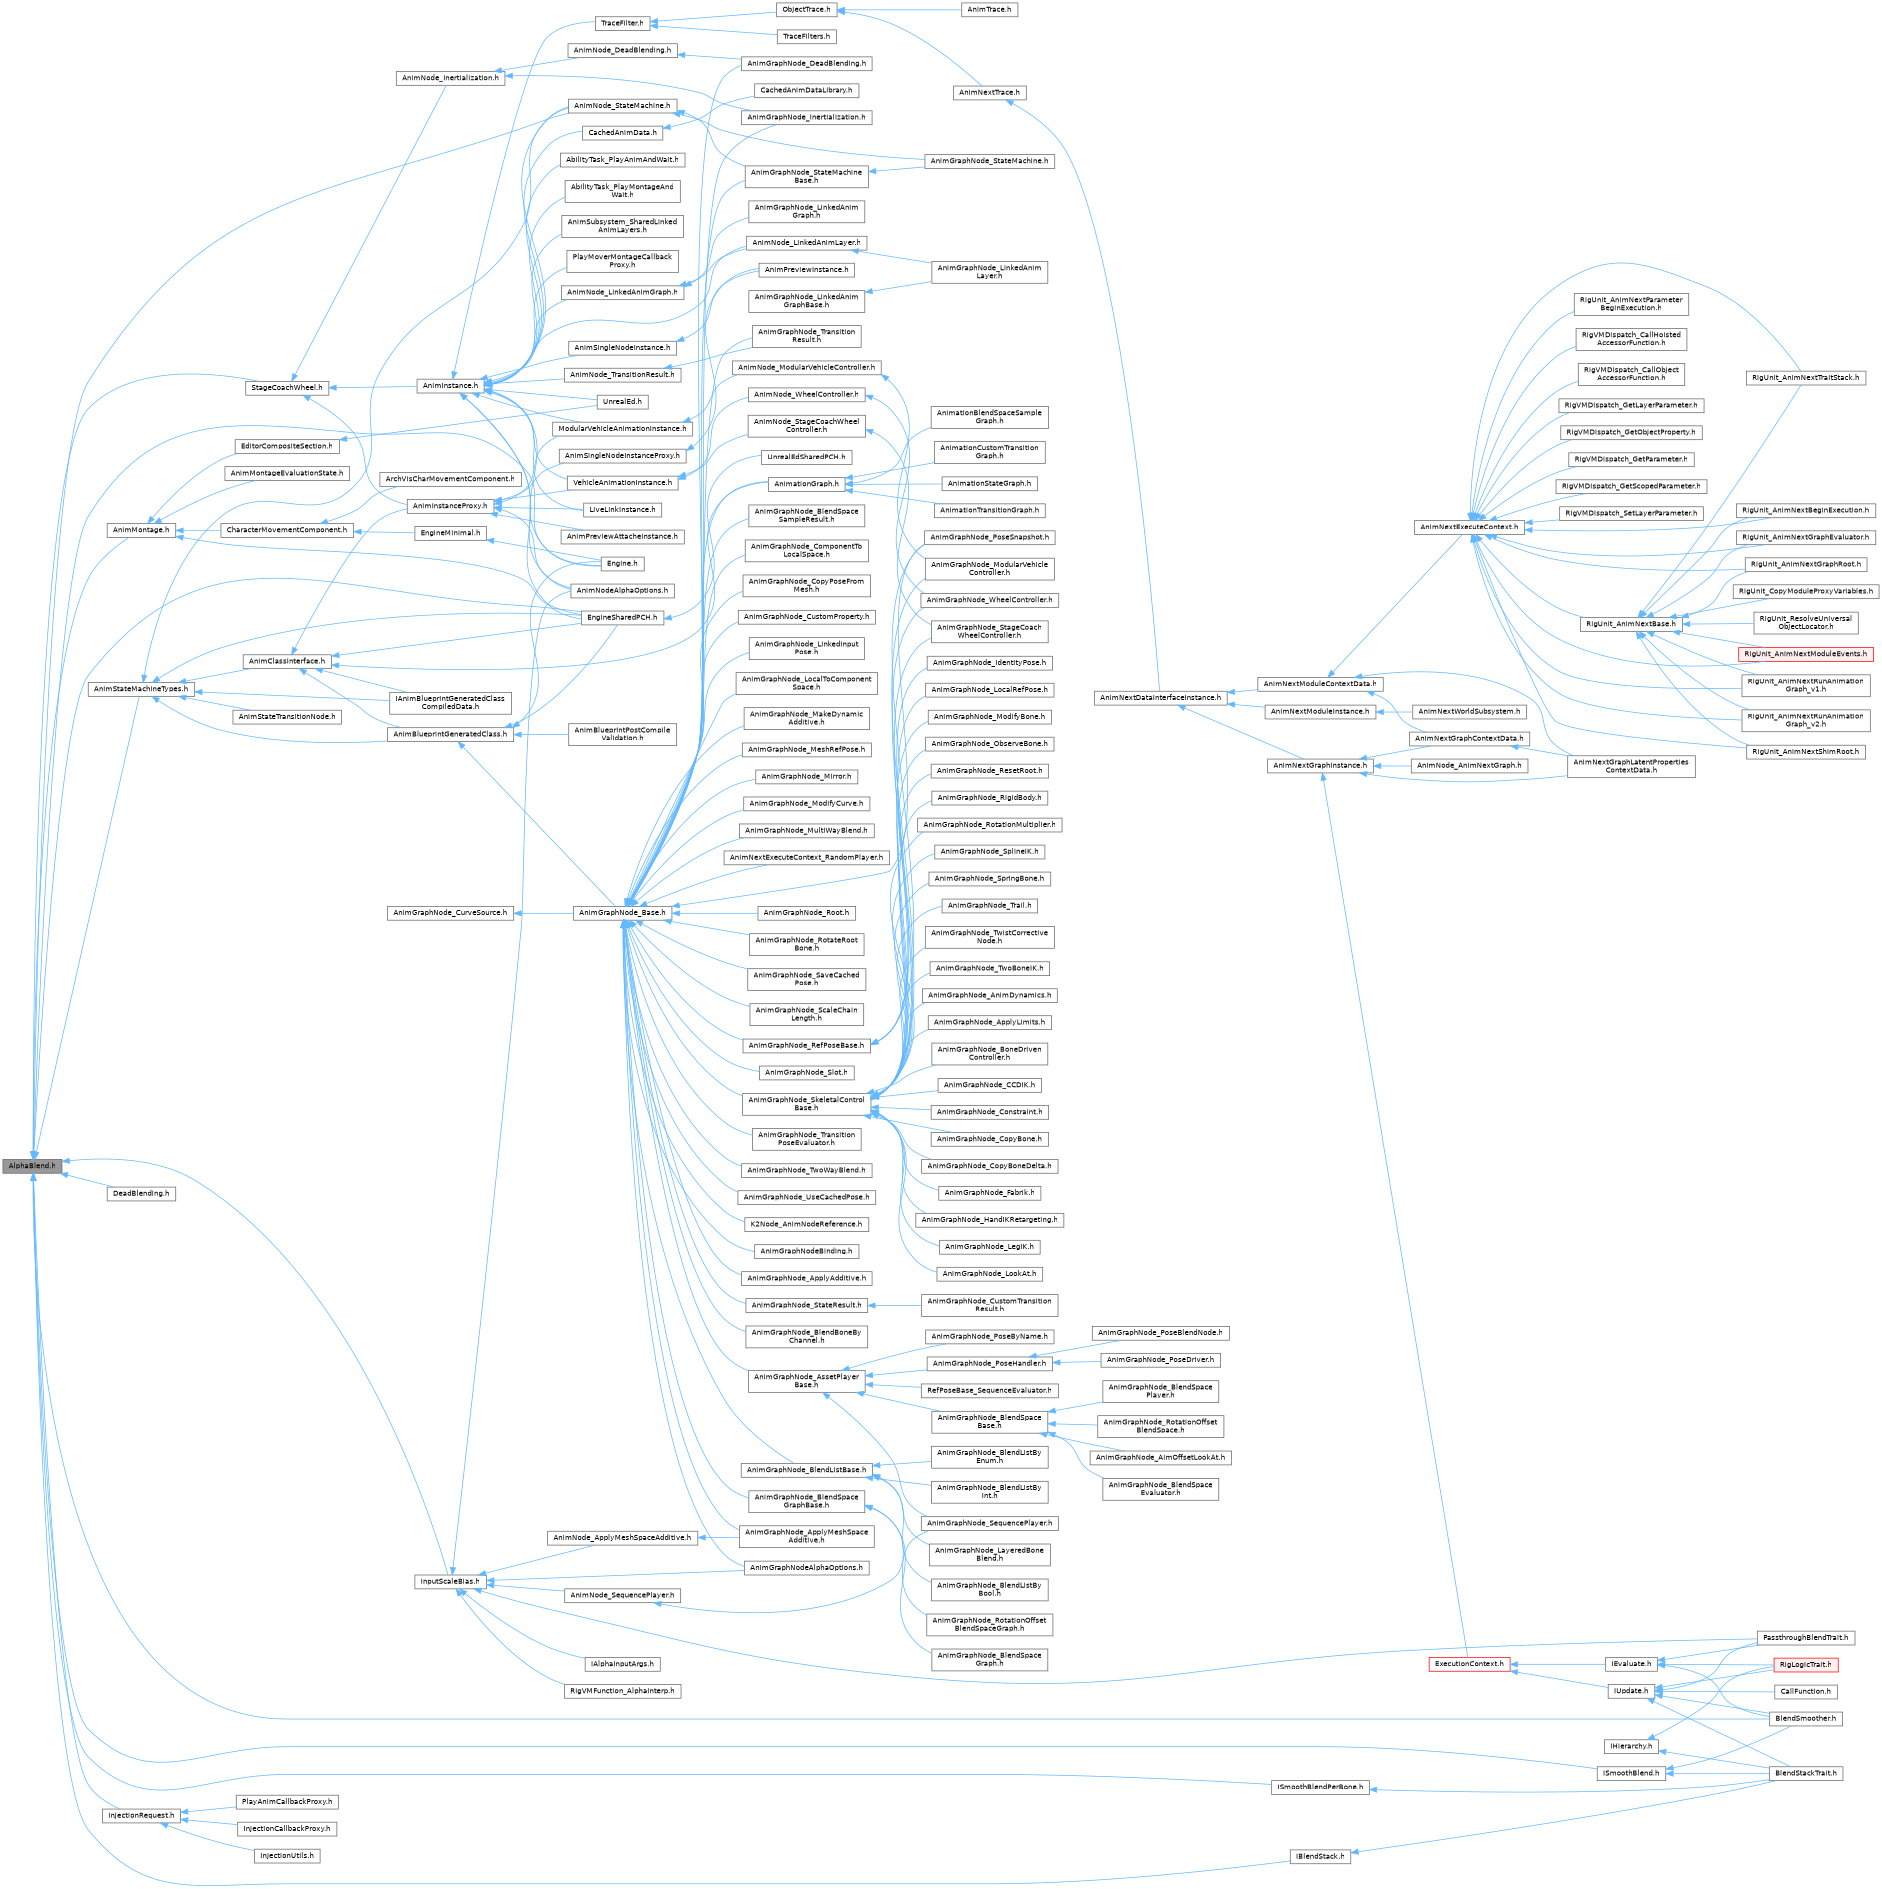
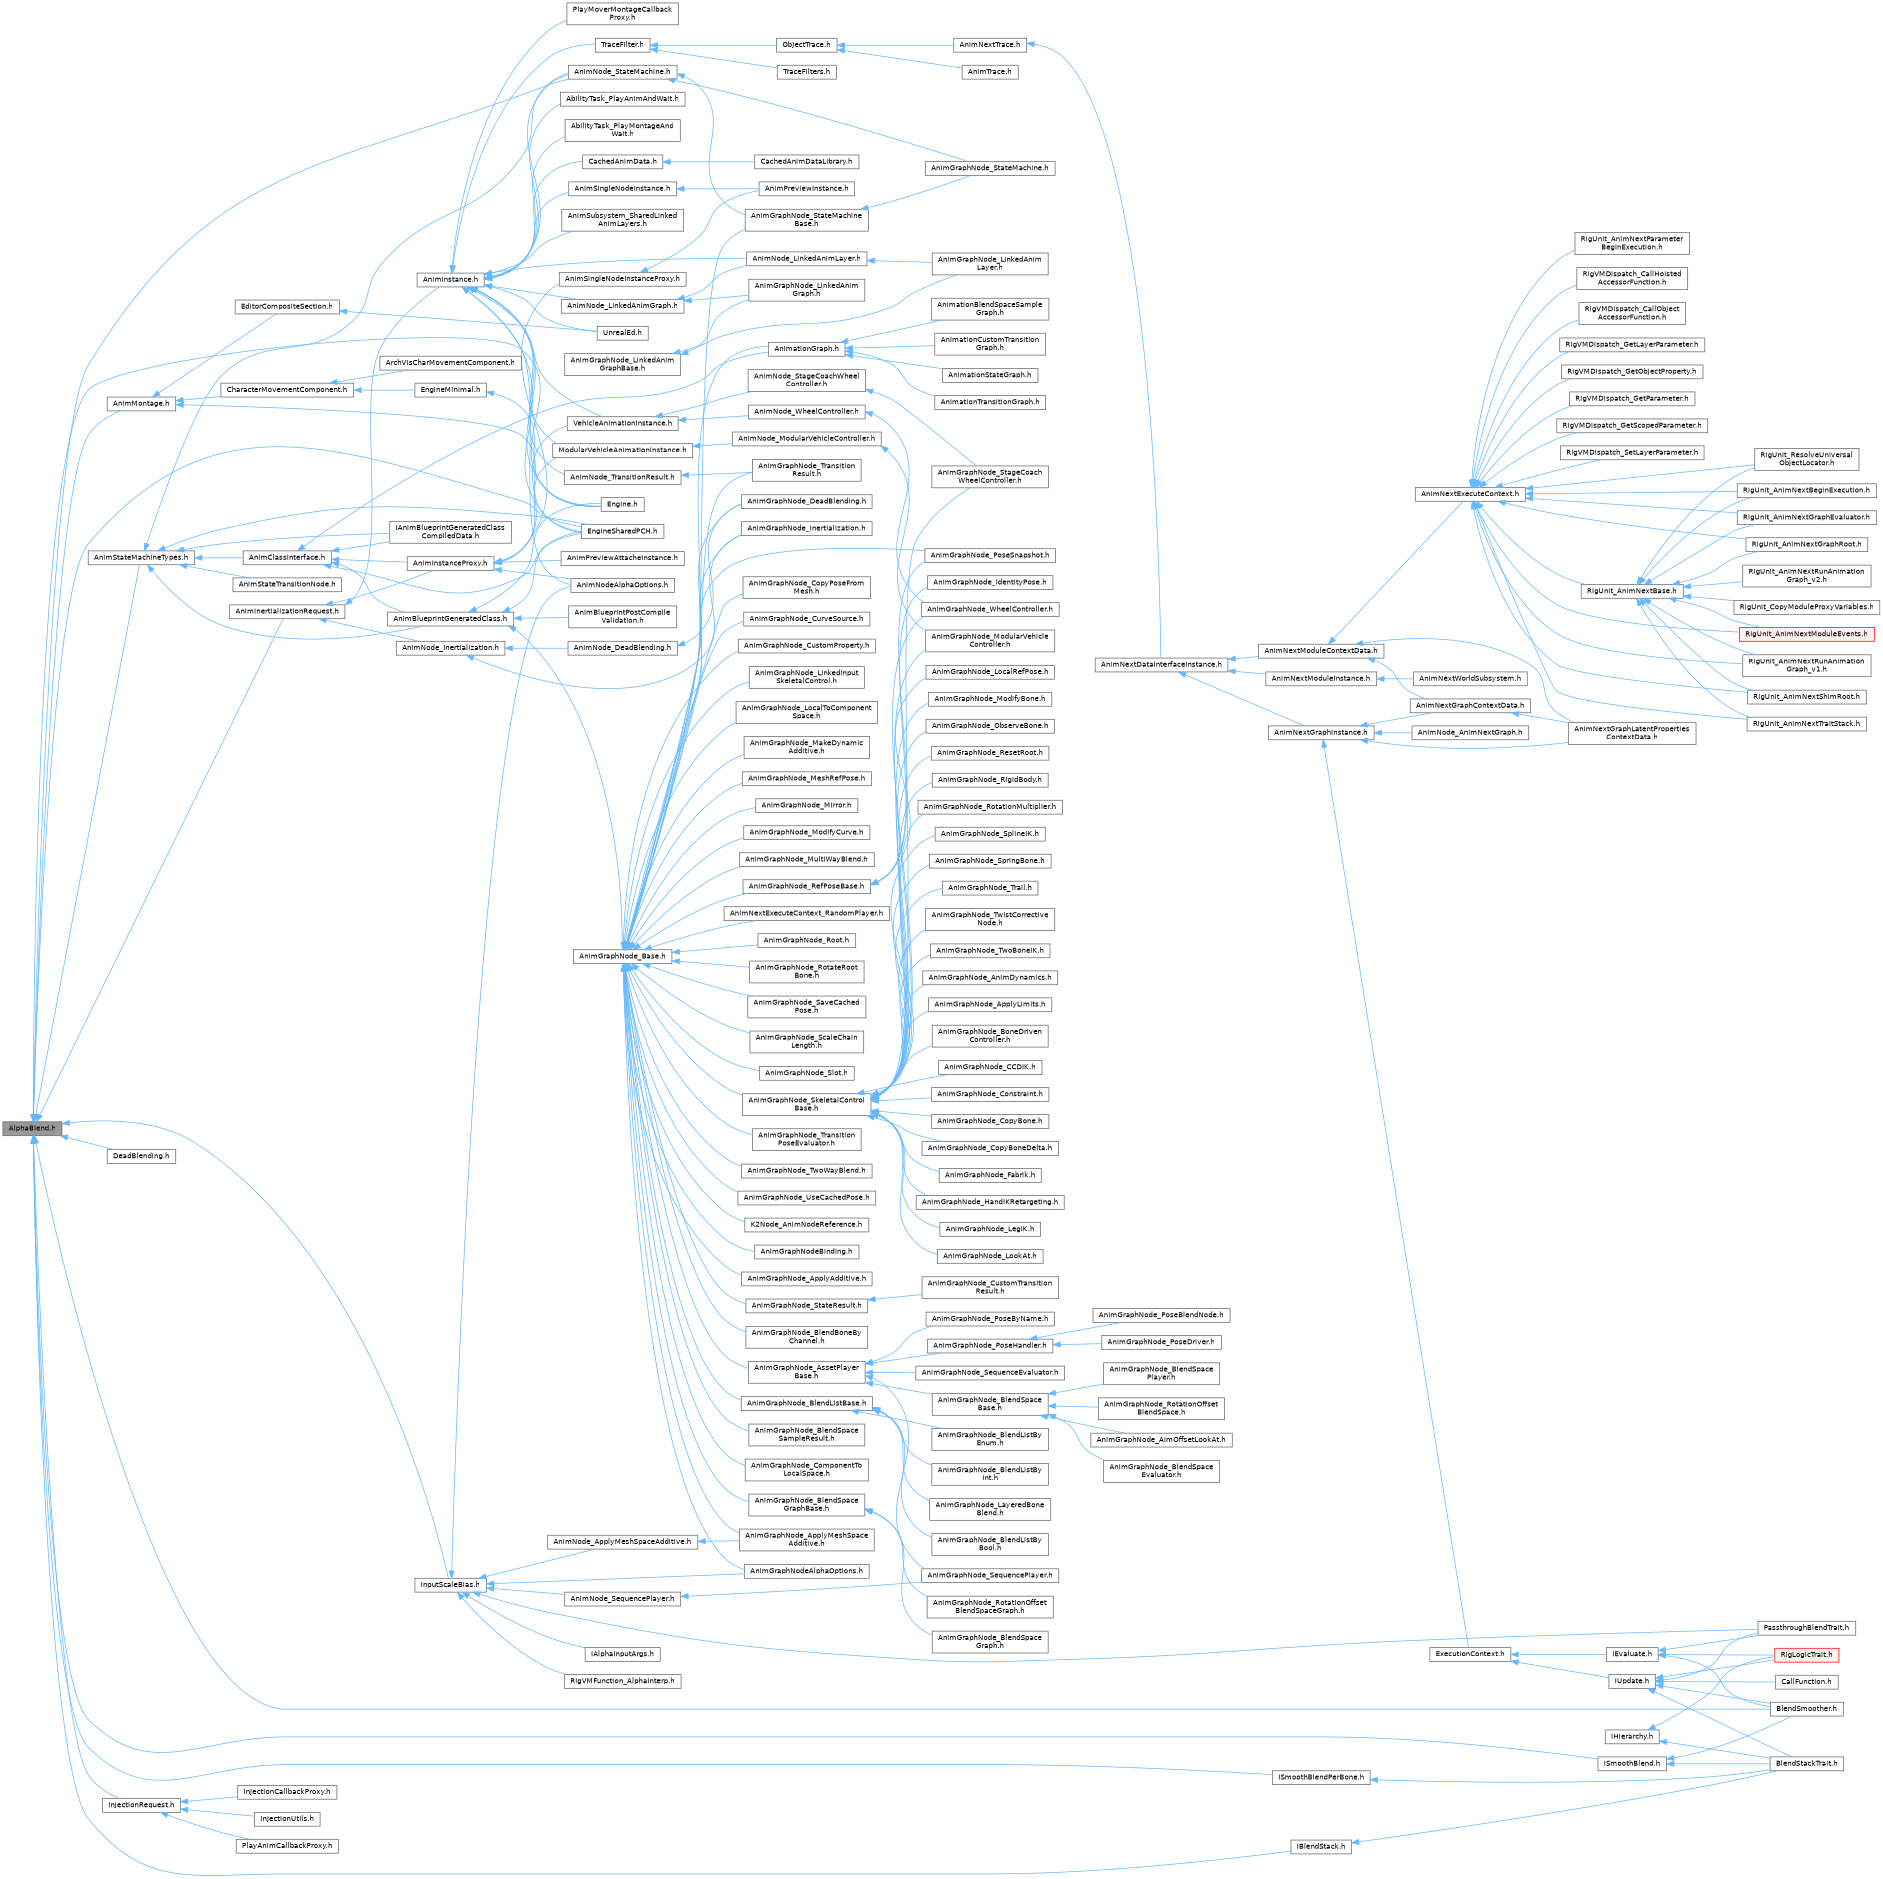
none -> (714, 322)
(287, 388) -> (287, 612)
(807, 458) -> none
(287, 474) -> none
(623, 510) -> none
(807, 649) -> (807, 677)
(1563, 695) -> (1644, 476)
(547, 913) -> (671, 774)
(990, 1391) -> (990, 1373)
(1470, 1664) -> (1470, 1655)
